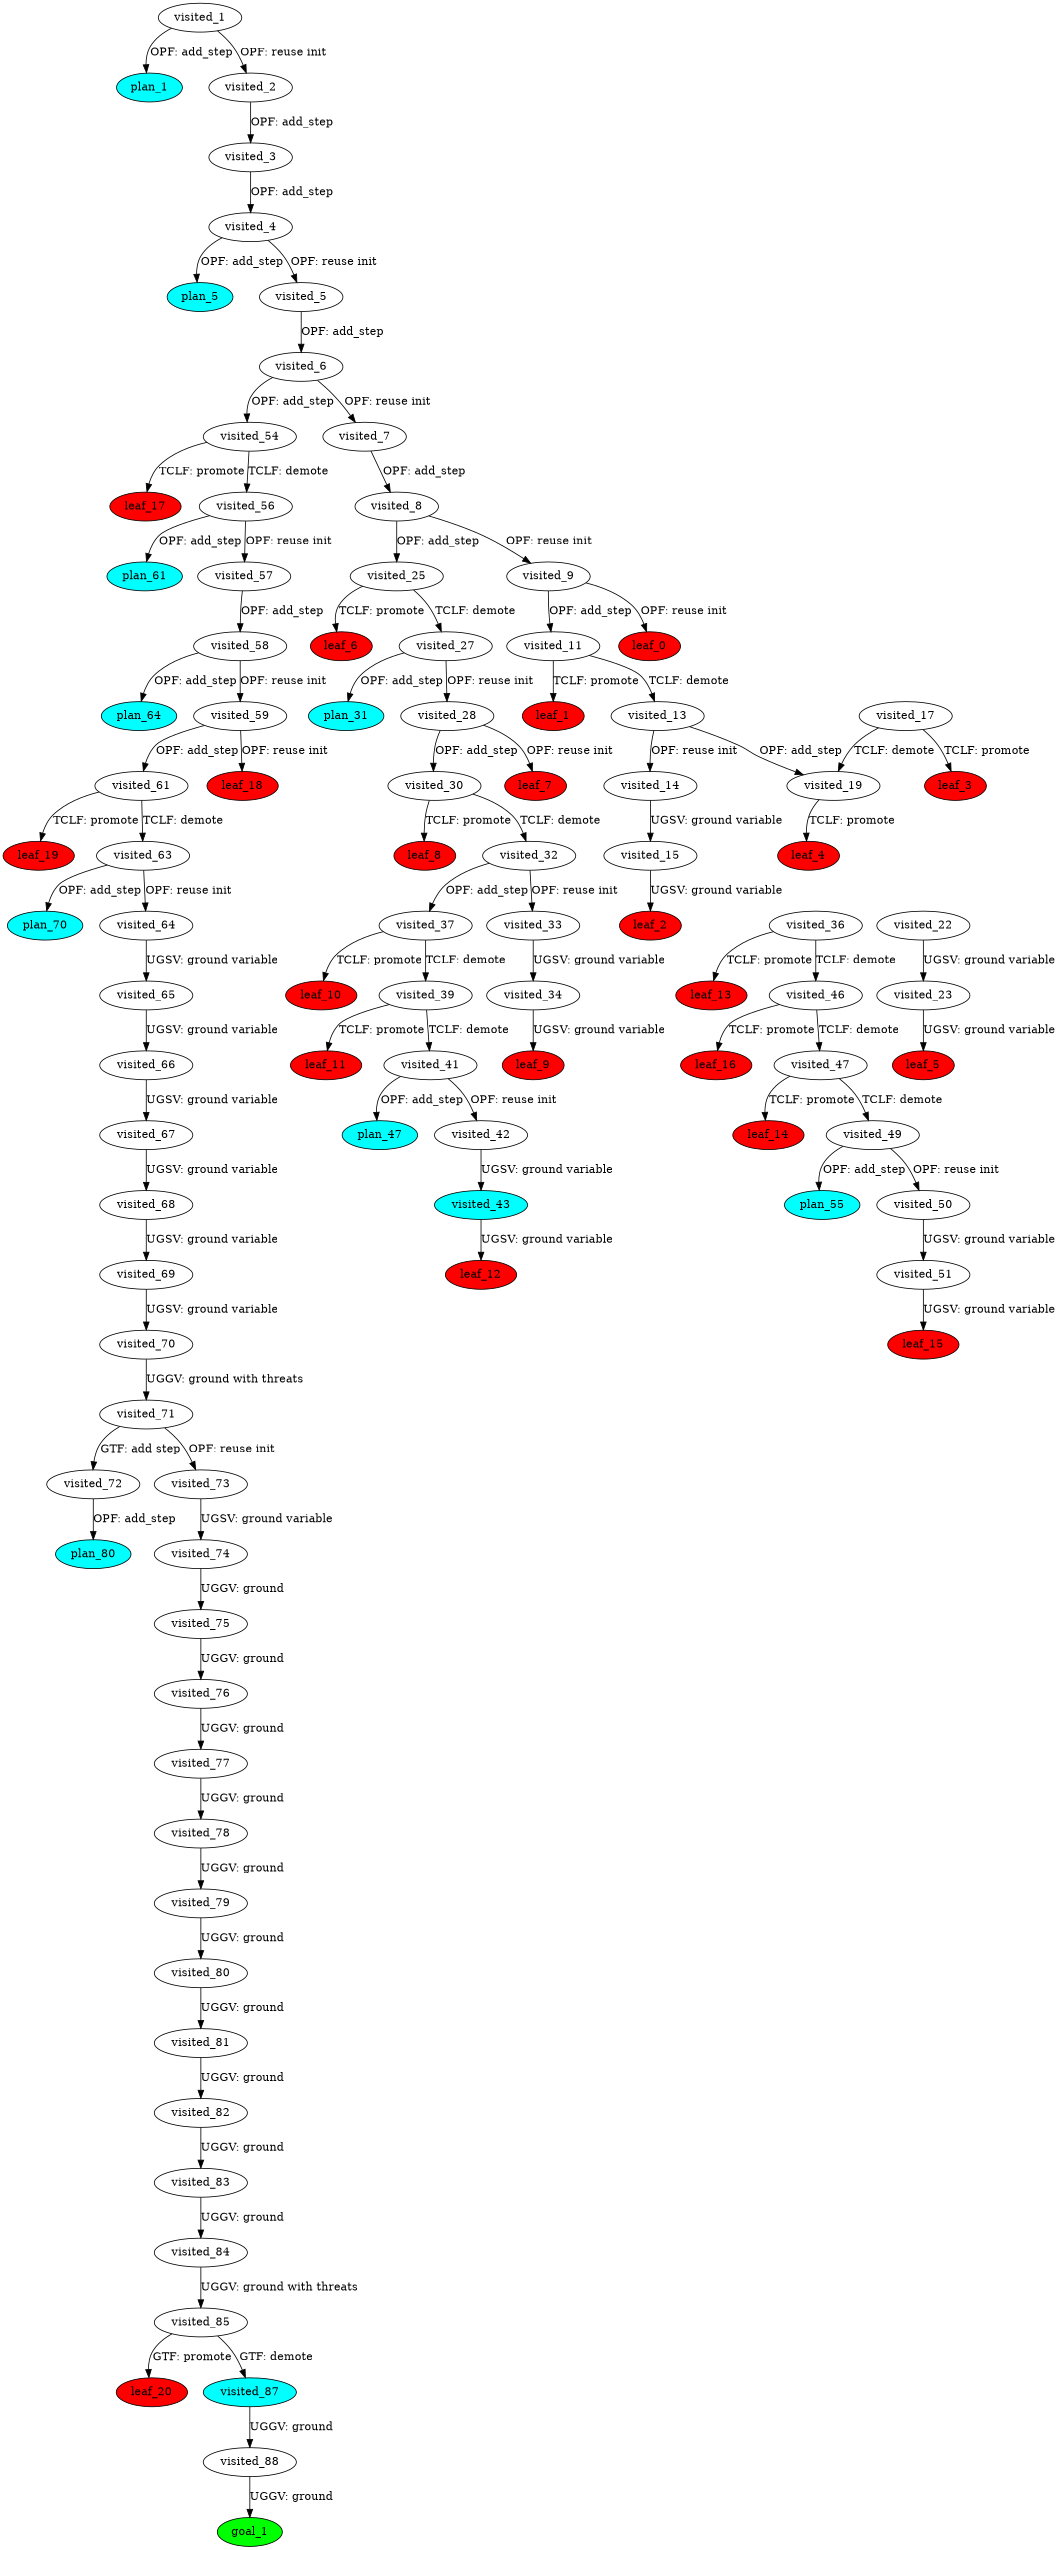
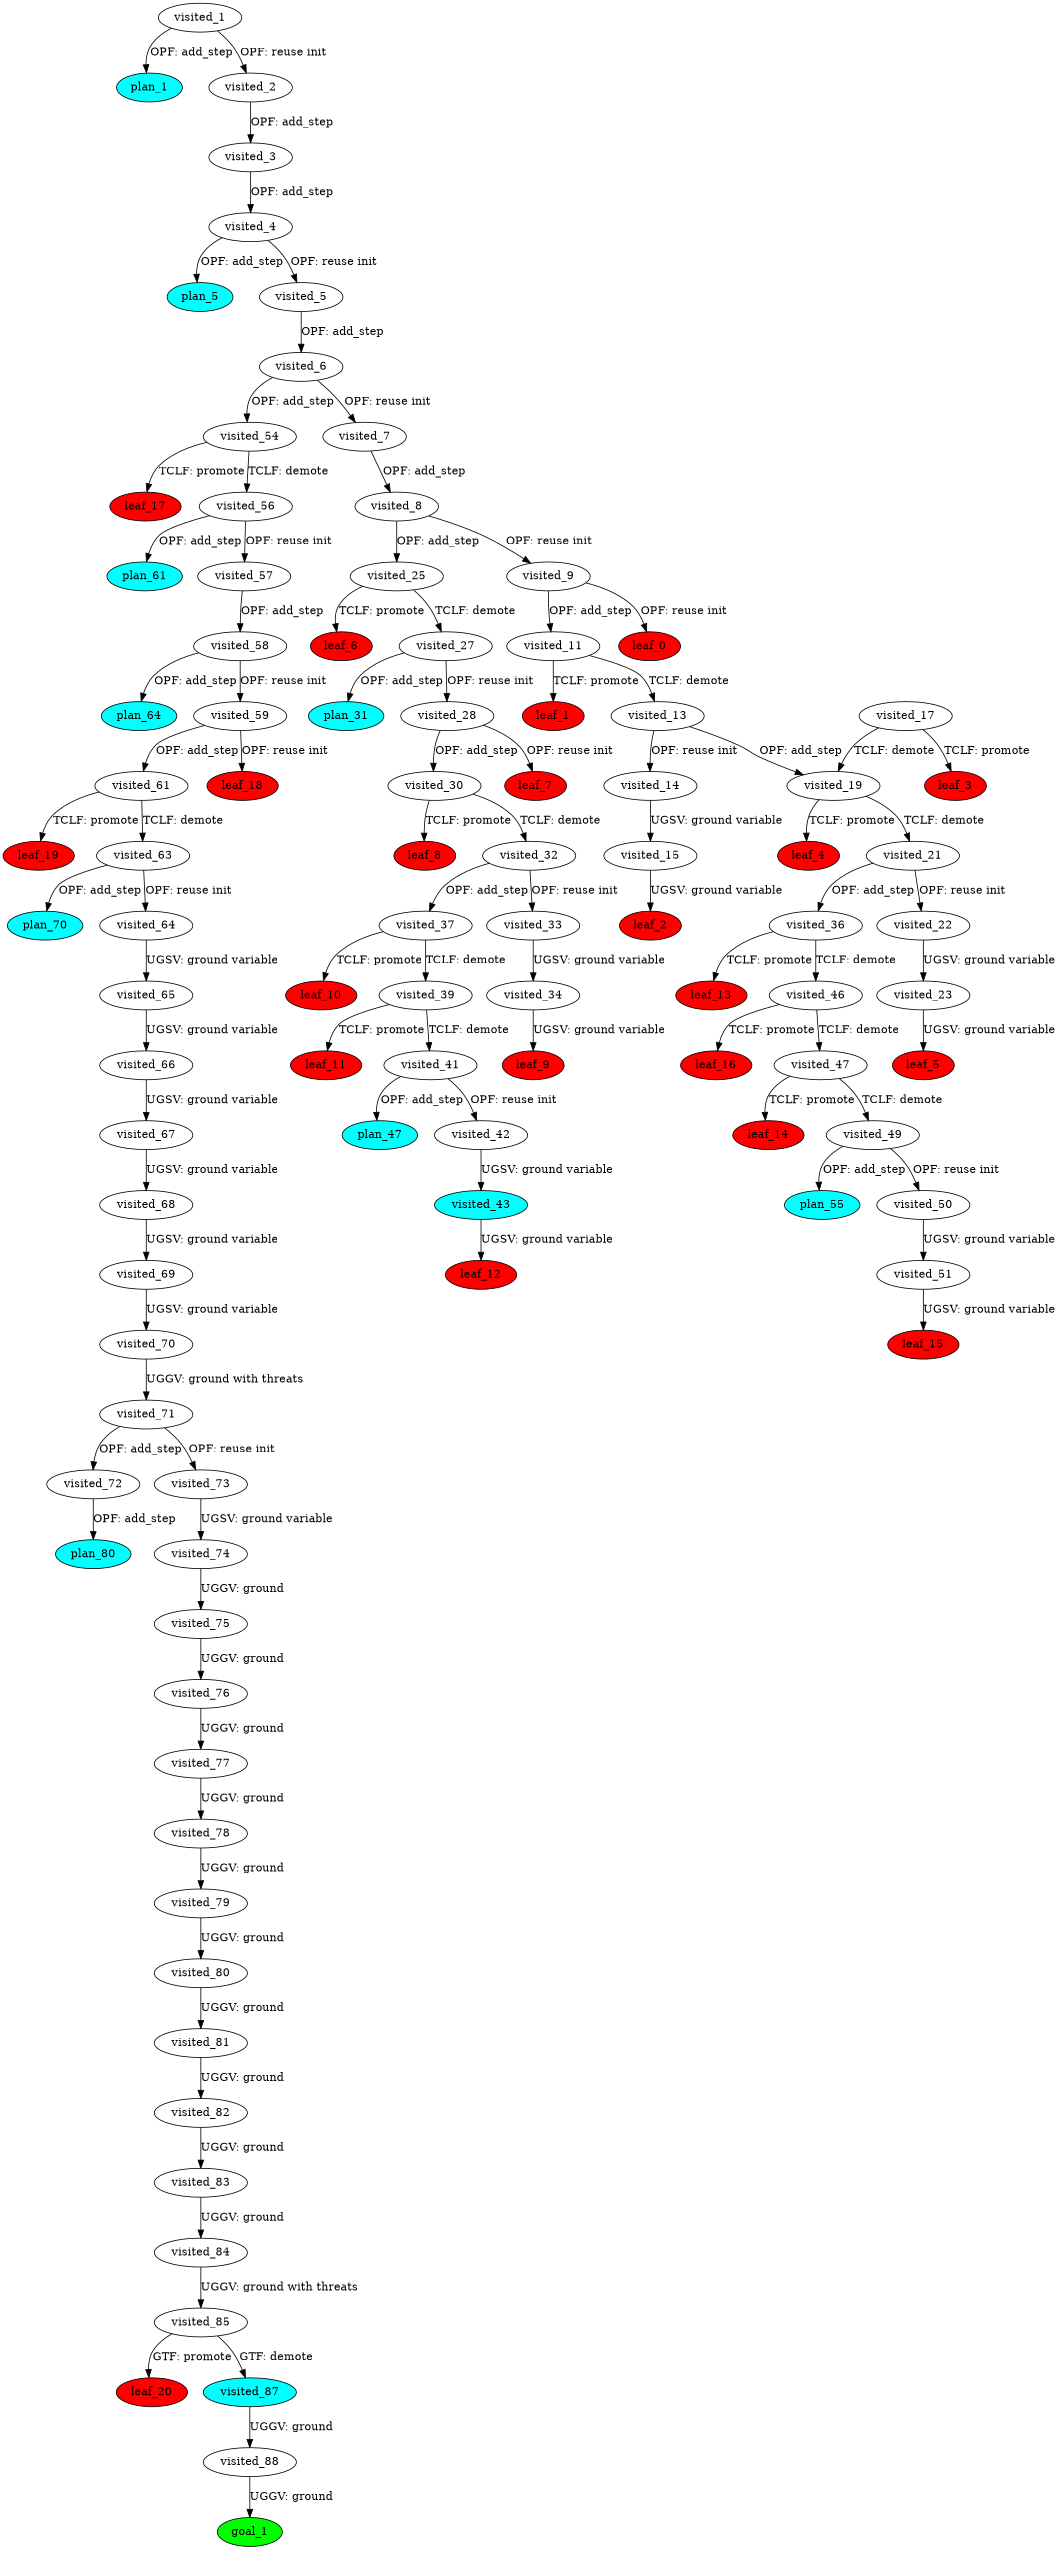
none -> (913, 856)
(141, 1449) -> (141, 1449)
